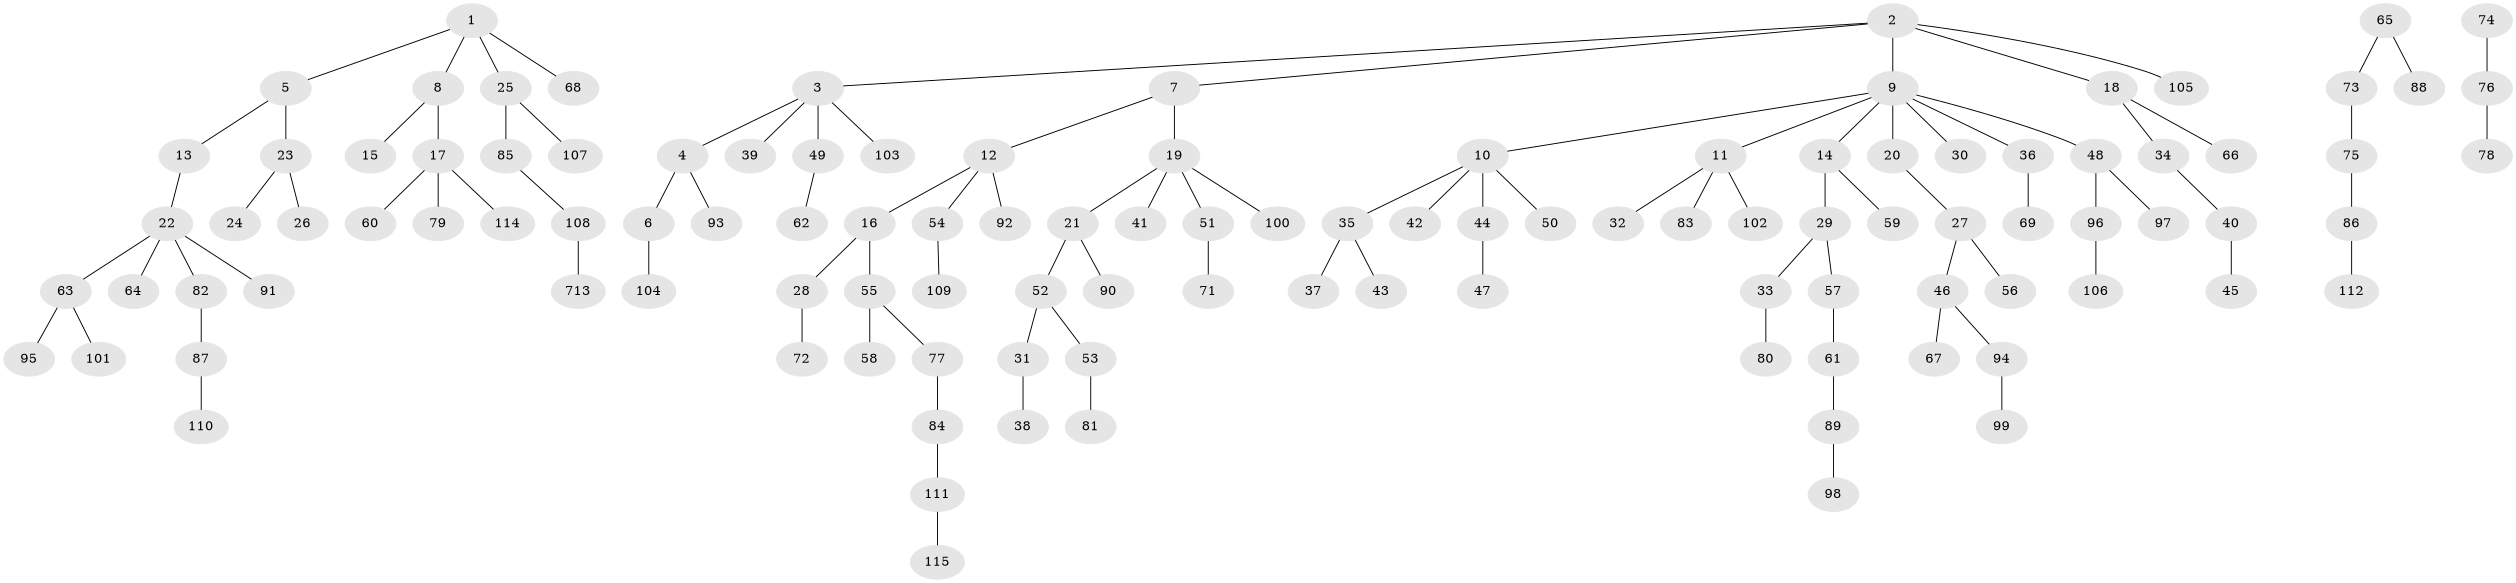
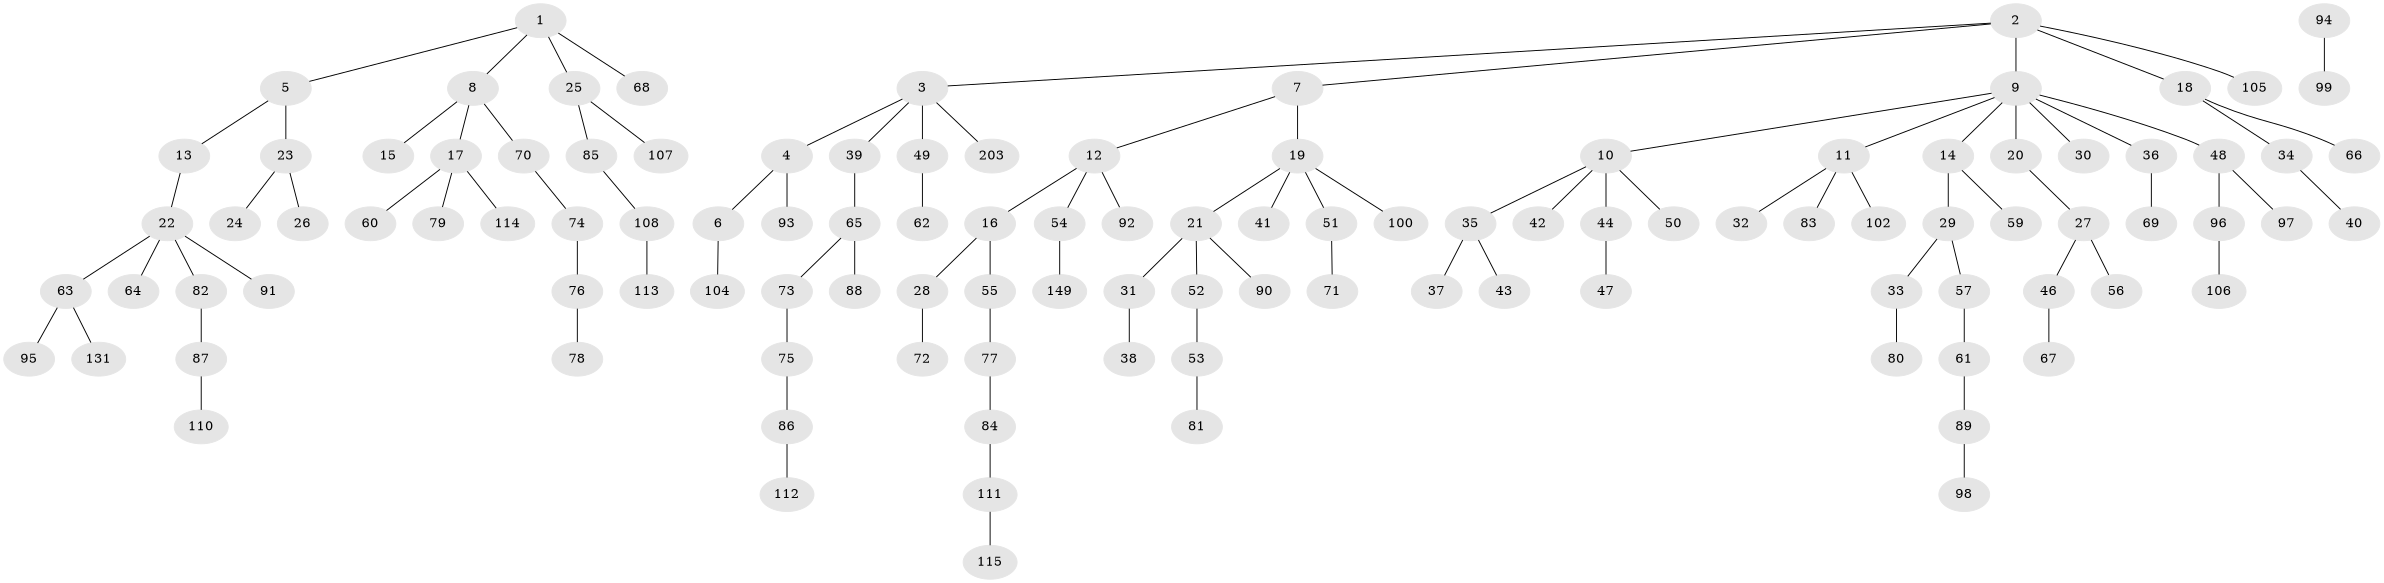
none -> (524, 156)
(888, 156) -> (992, 156)
none -> (855, 190)
(578, 291) -> (647, 291)
(939, 291) -> (1060, 291)
(2231, 291) -> none
(1032, 325) -> (1163, 258)
(1972, 325) -> none
(99, 359) -> (99, 359)
(870, 359) -> none
